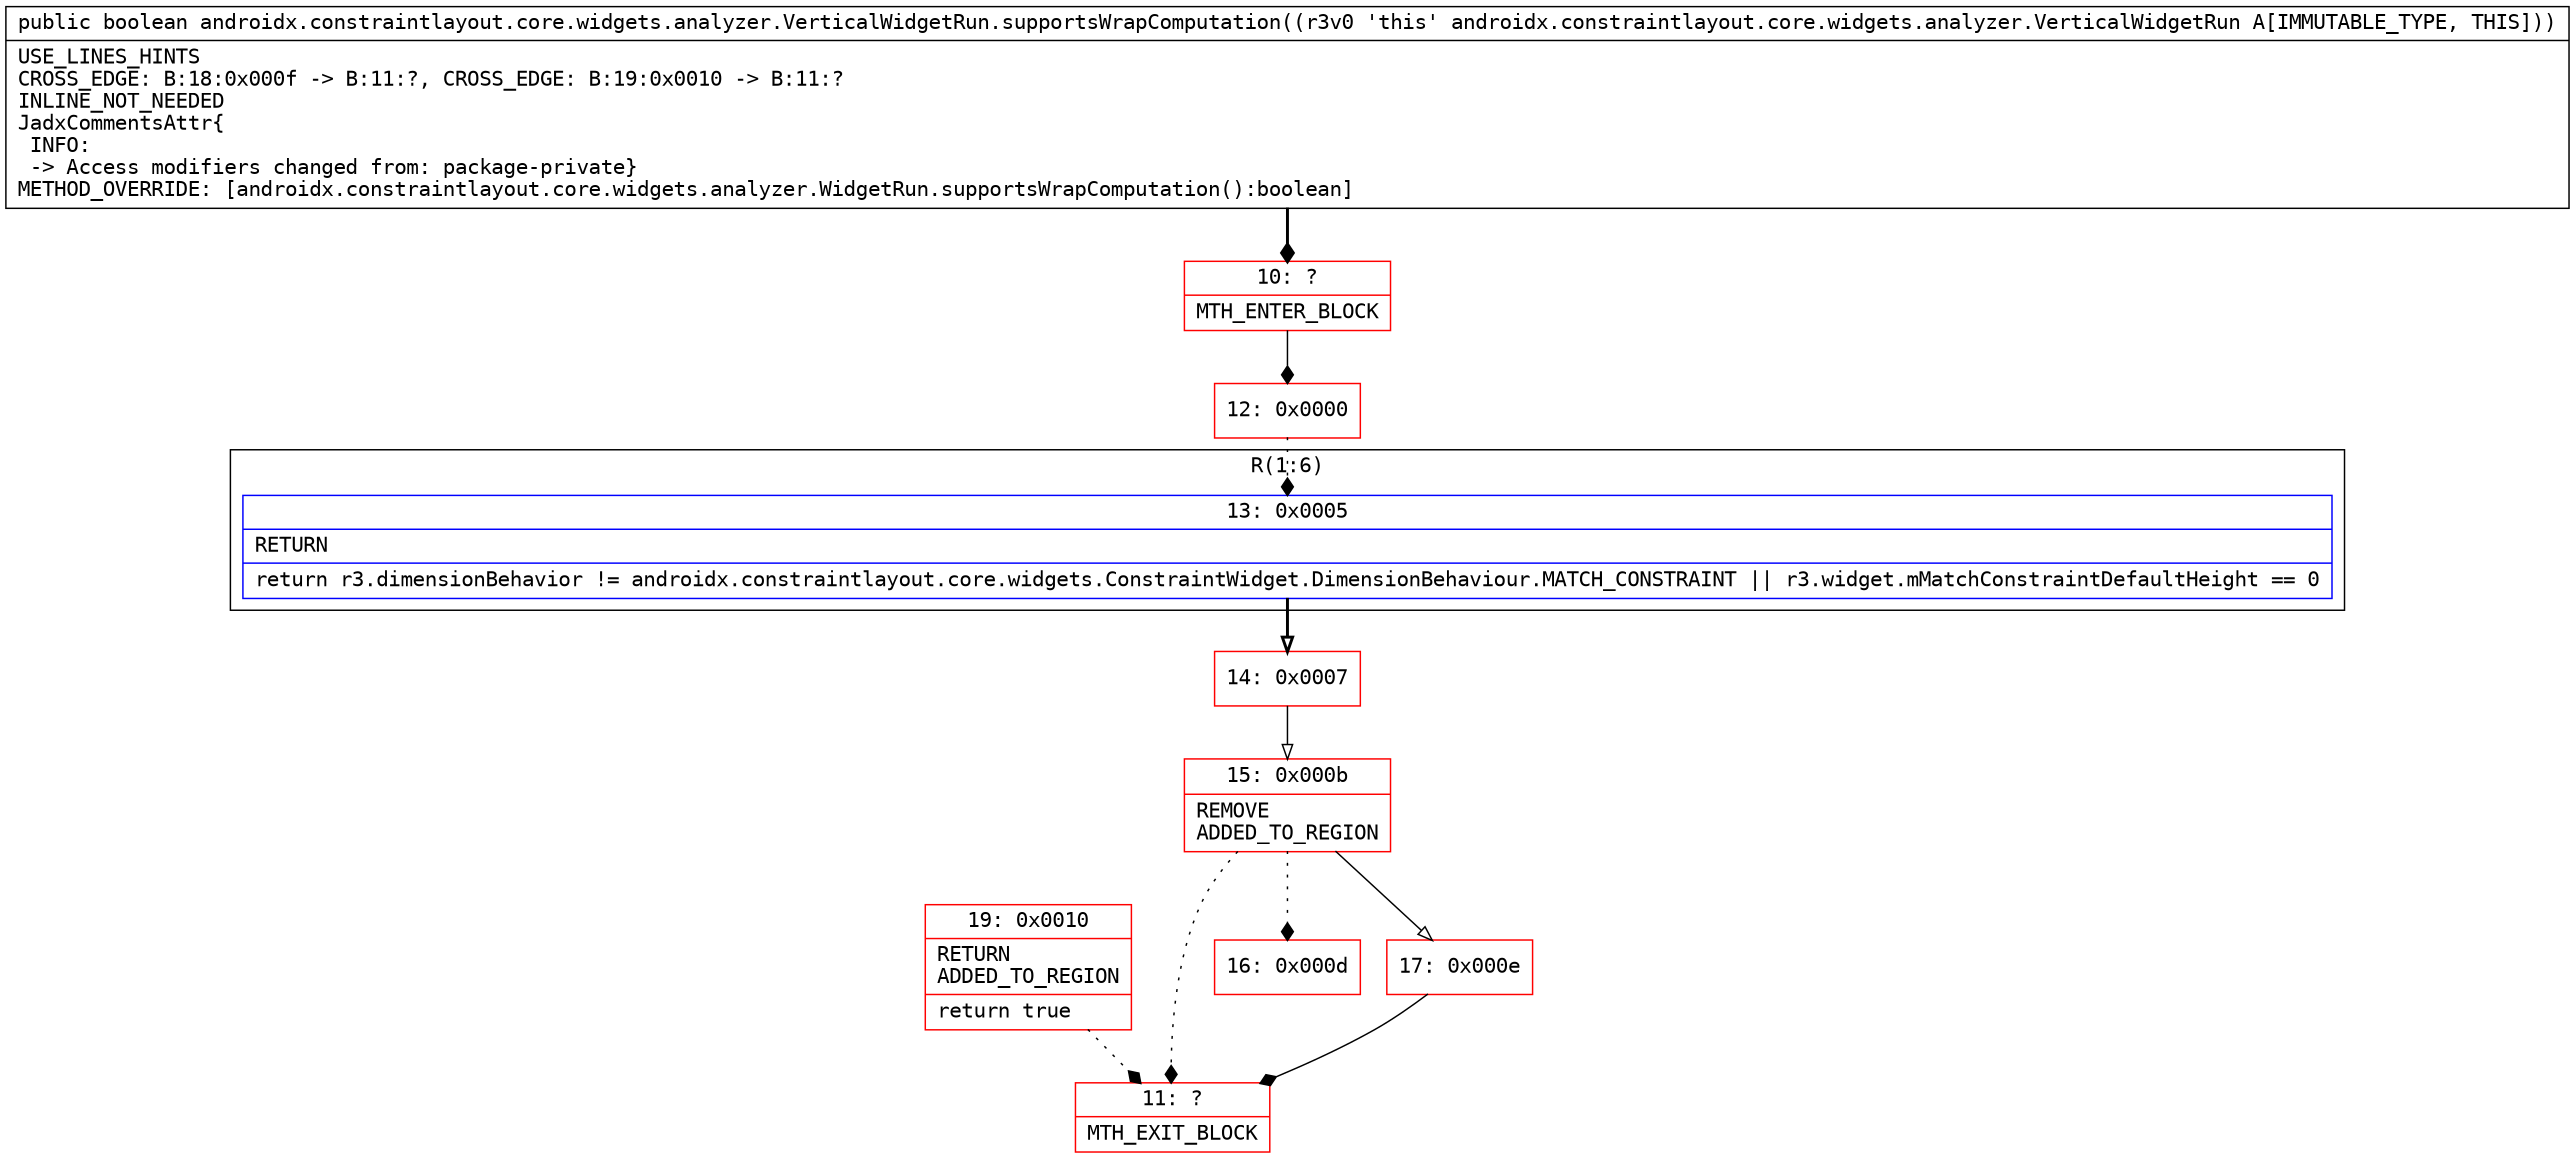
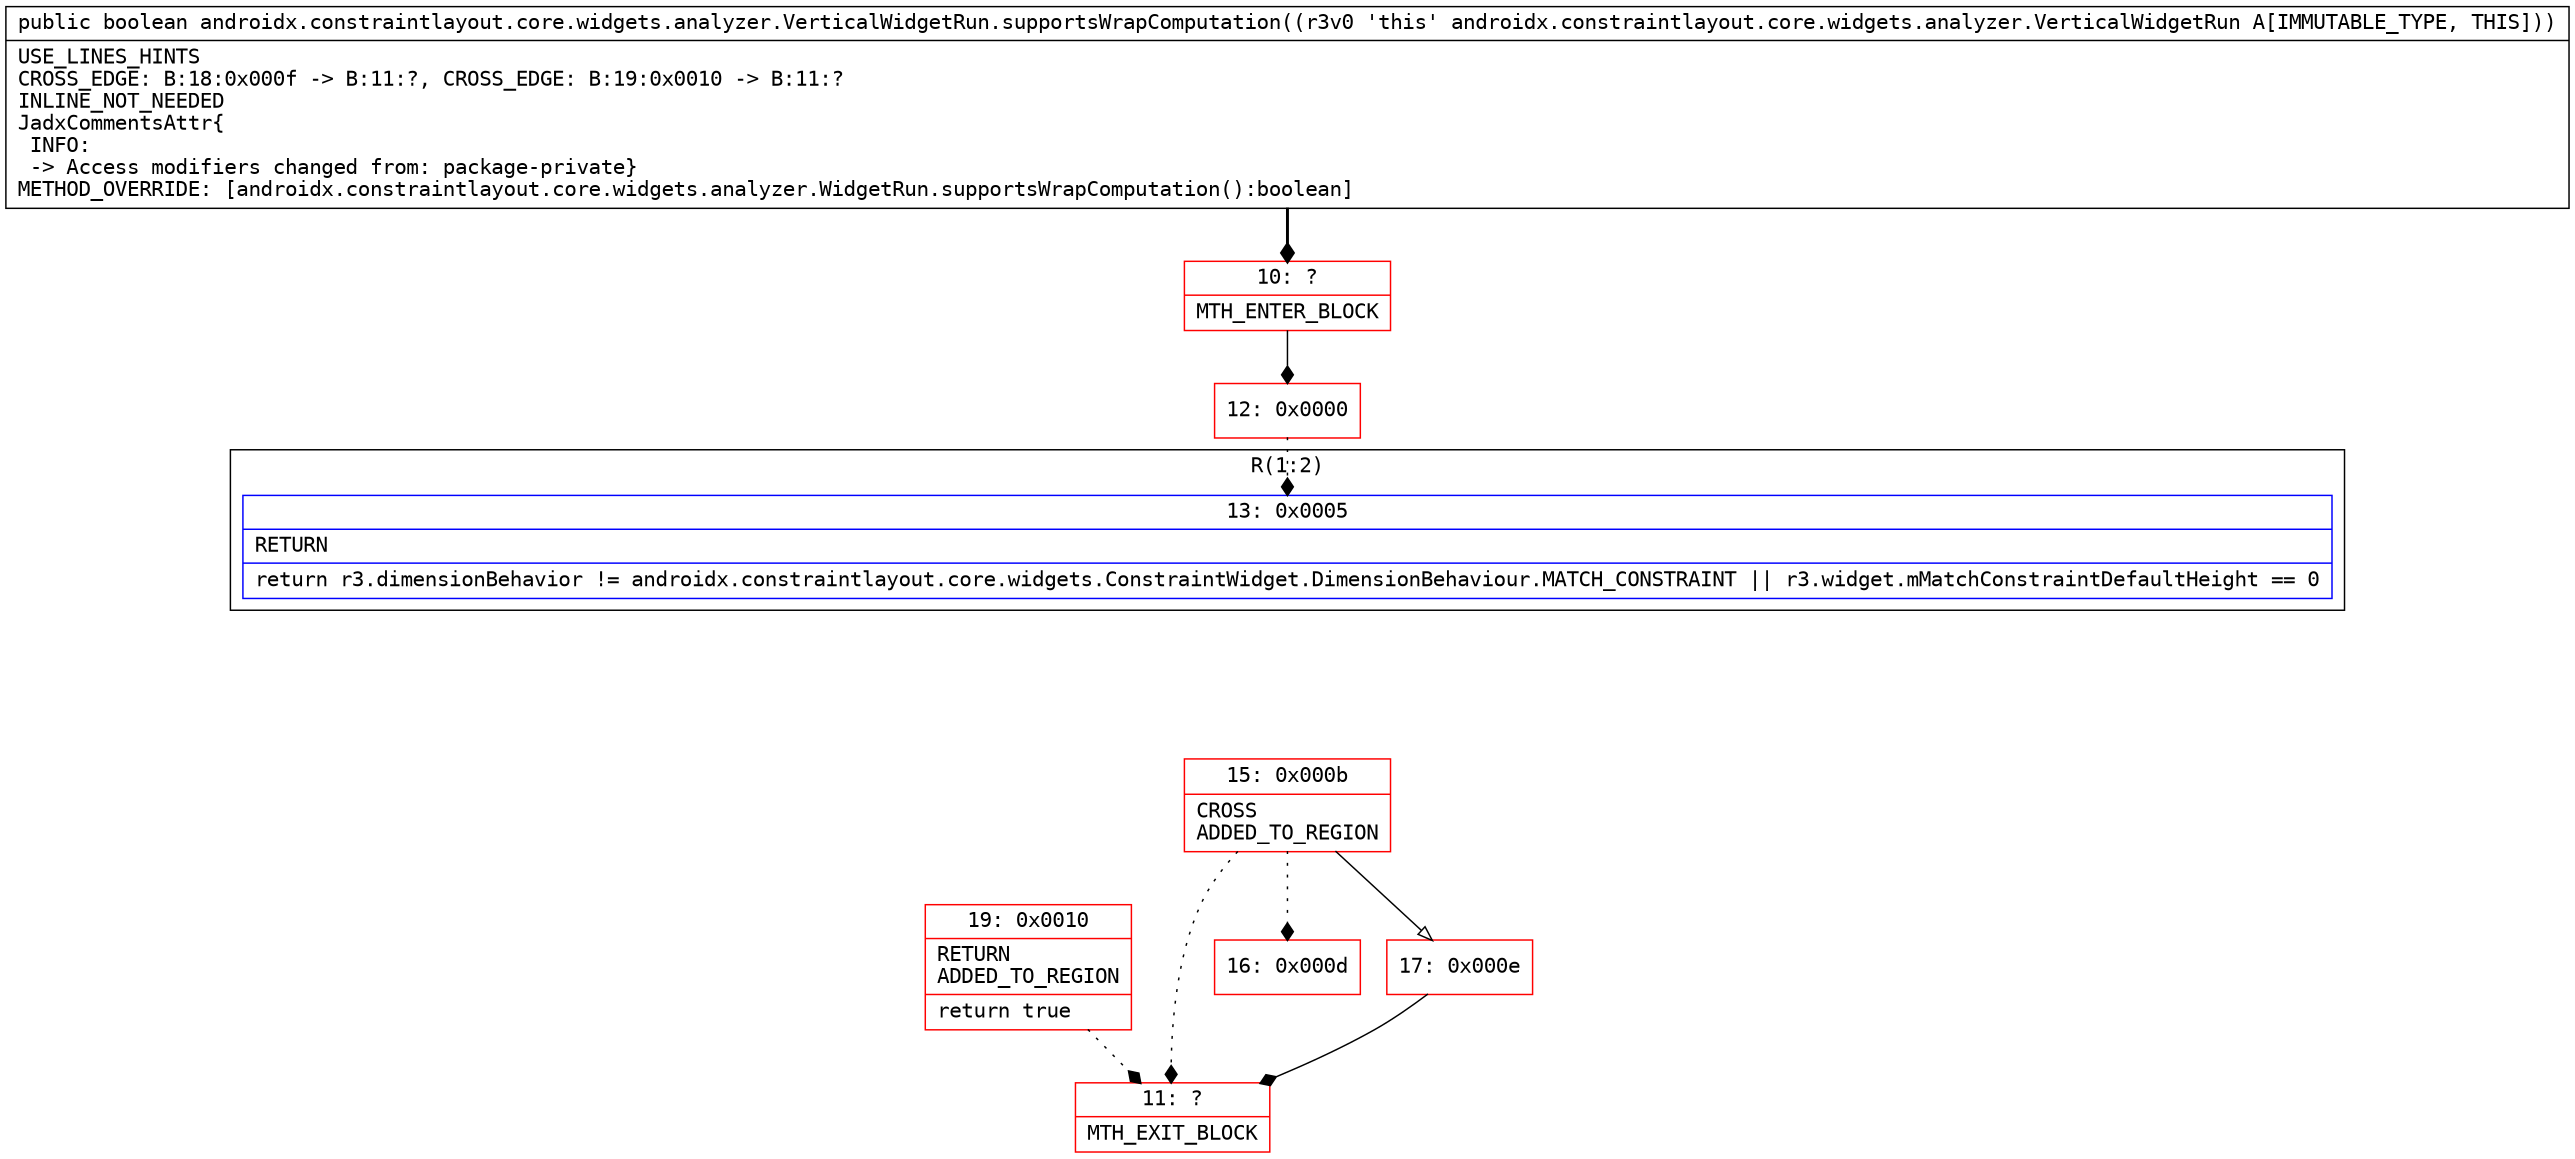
(1287, 467) -> (1287, 467)
(1287, 679) -> none
(1233, 811) -> (1227, 811)
